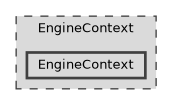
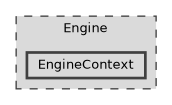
(86, 29) -> (86, 29)
